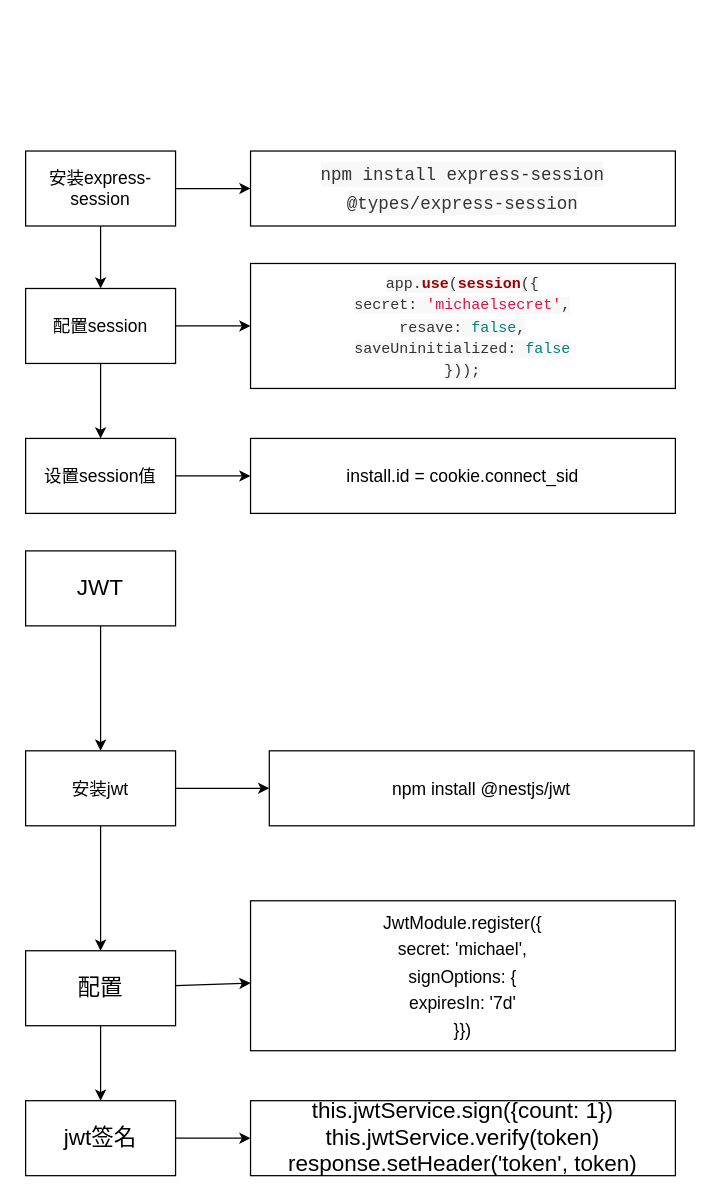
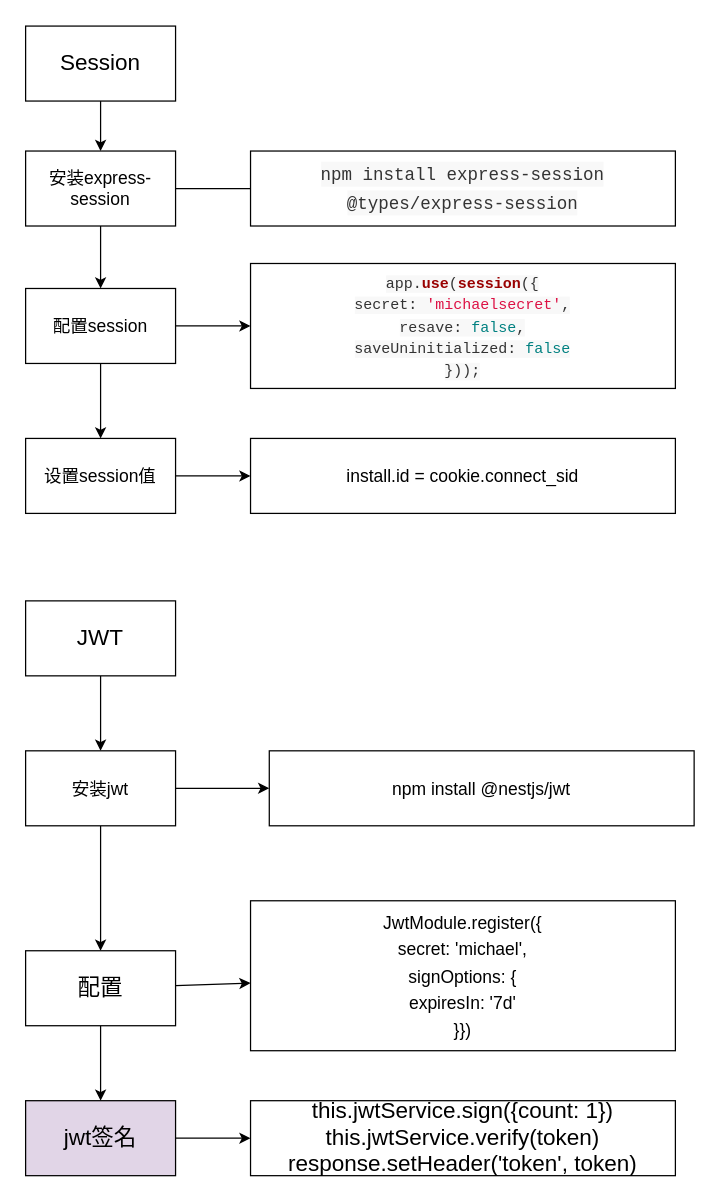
none -> (101, 63)
none -> (101, 122)
(241, 188) -> (244, 188)
(101, 588) -> (101, 638)
(101, 1138) -> (101, 1138)
